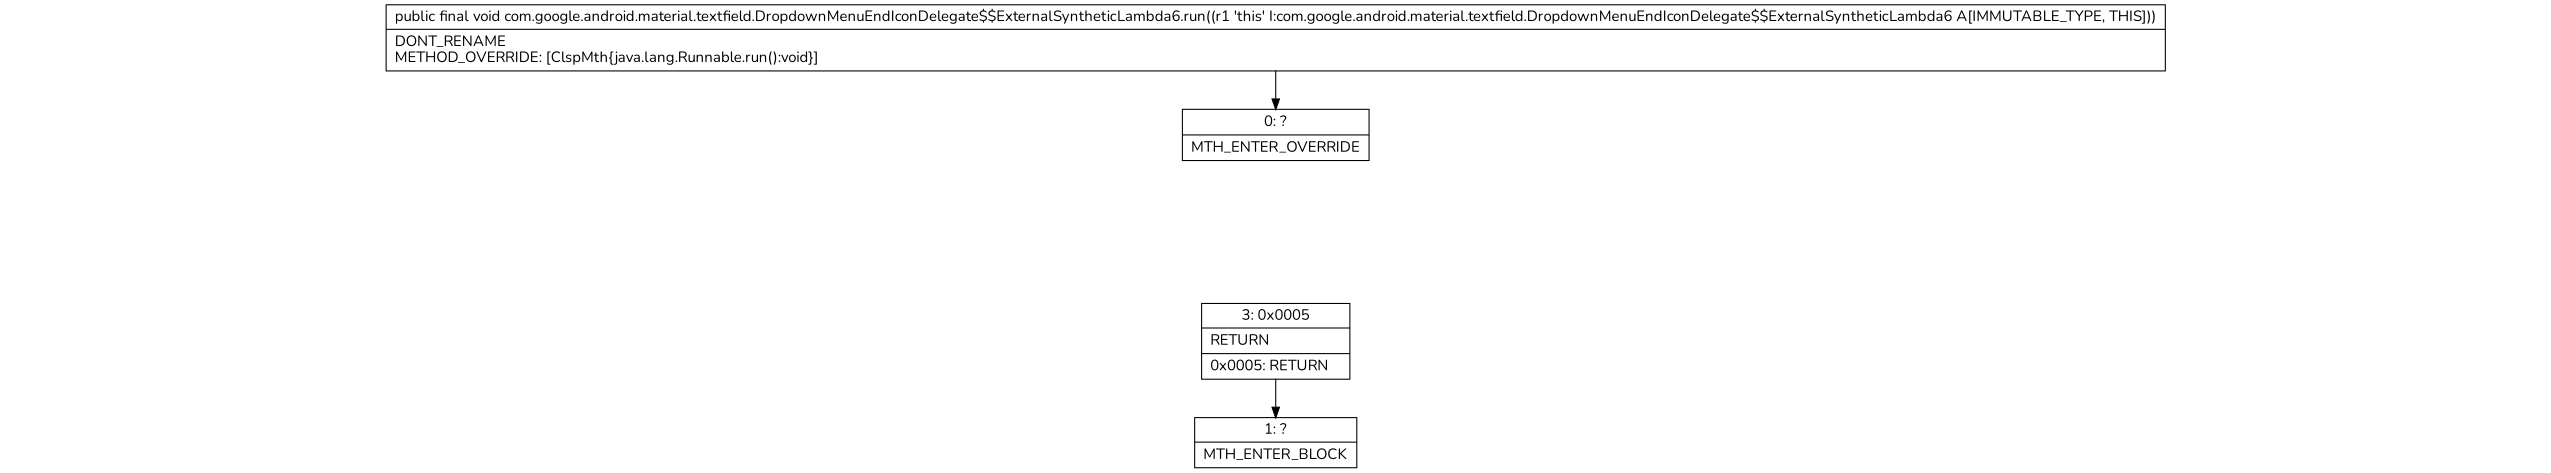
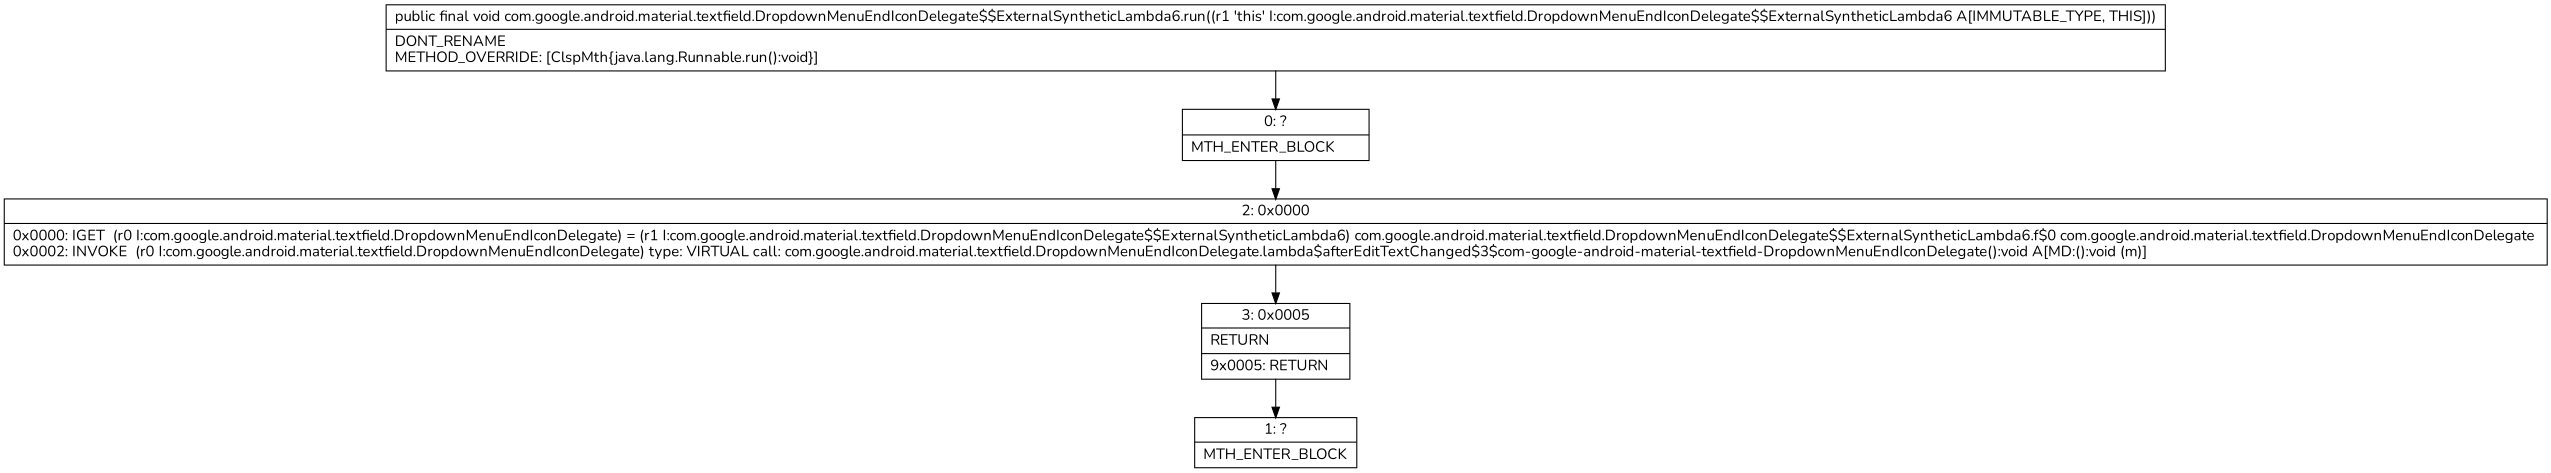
(1276, 147) -> (1263, 147)
none -> (1276, 232)
(1276, 366) -> (1276, 366)
